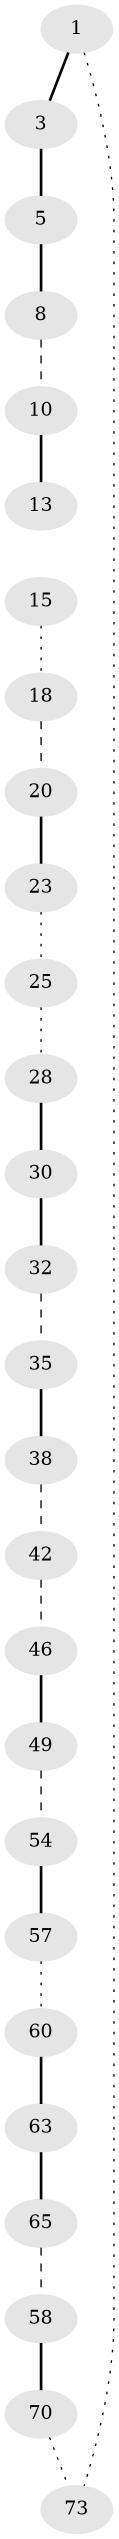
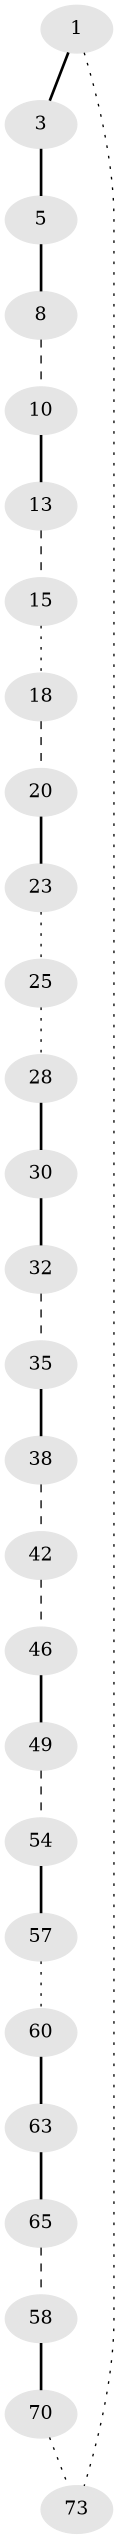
none -> (41, 554)
